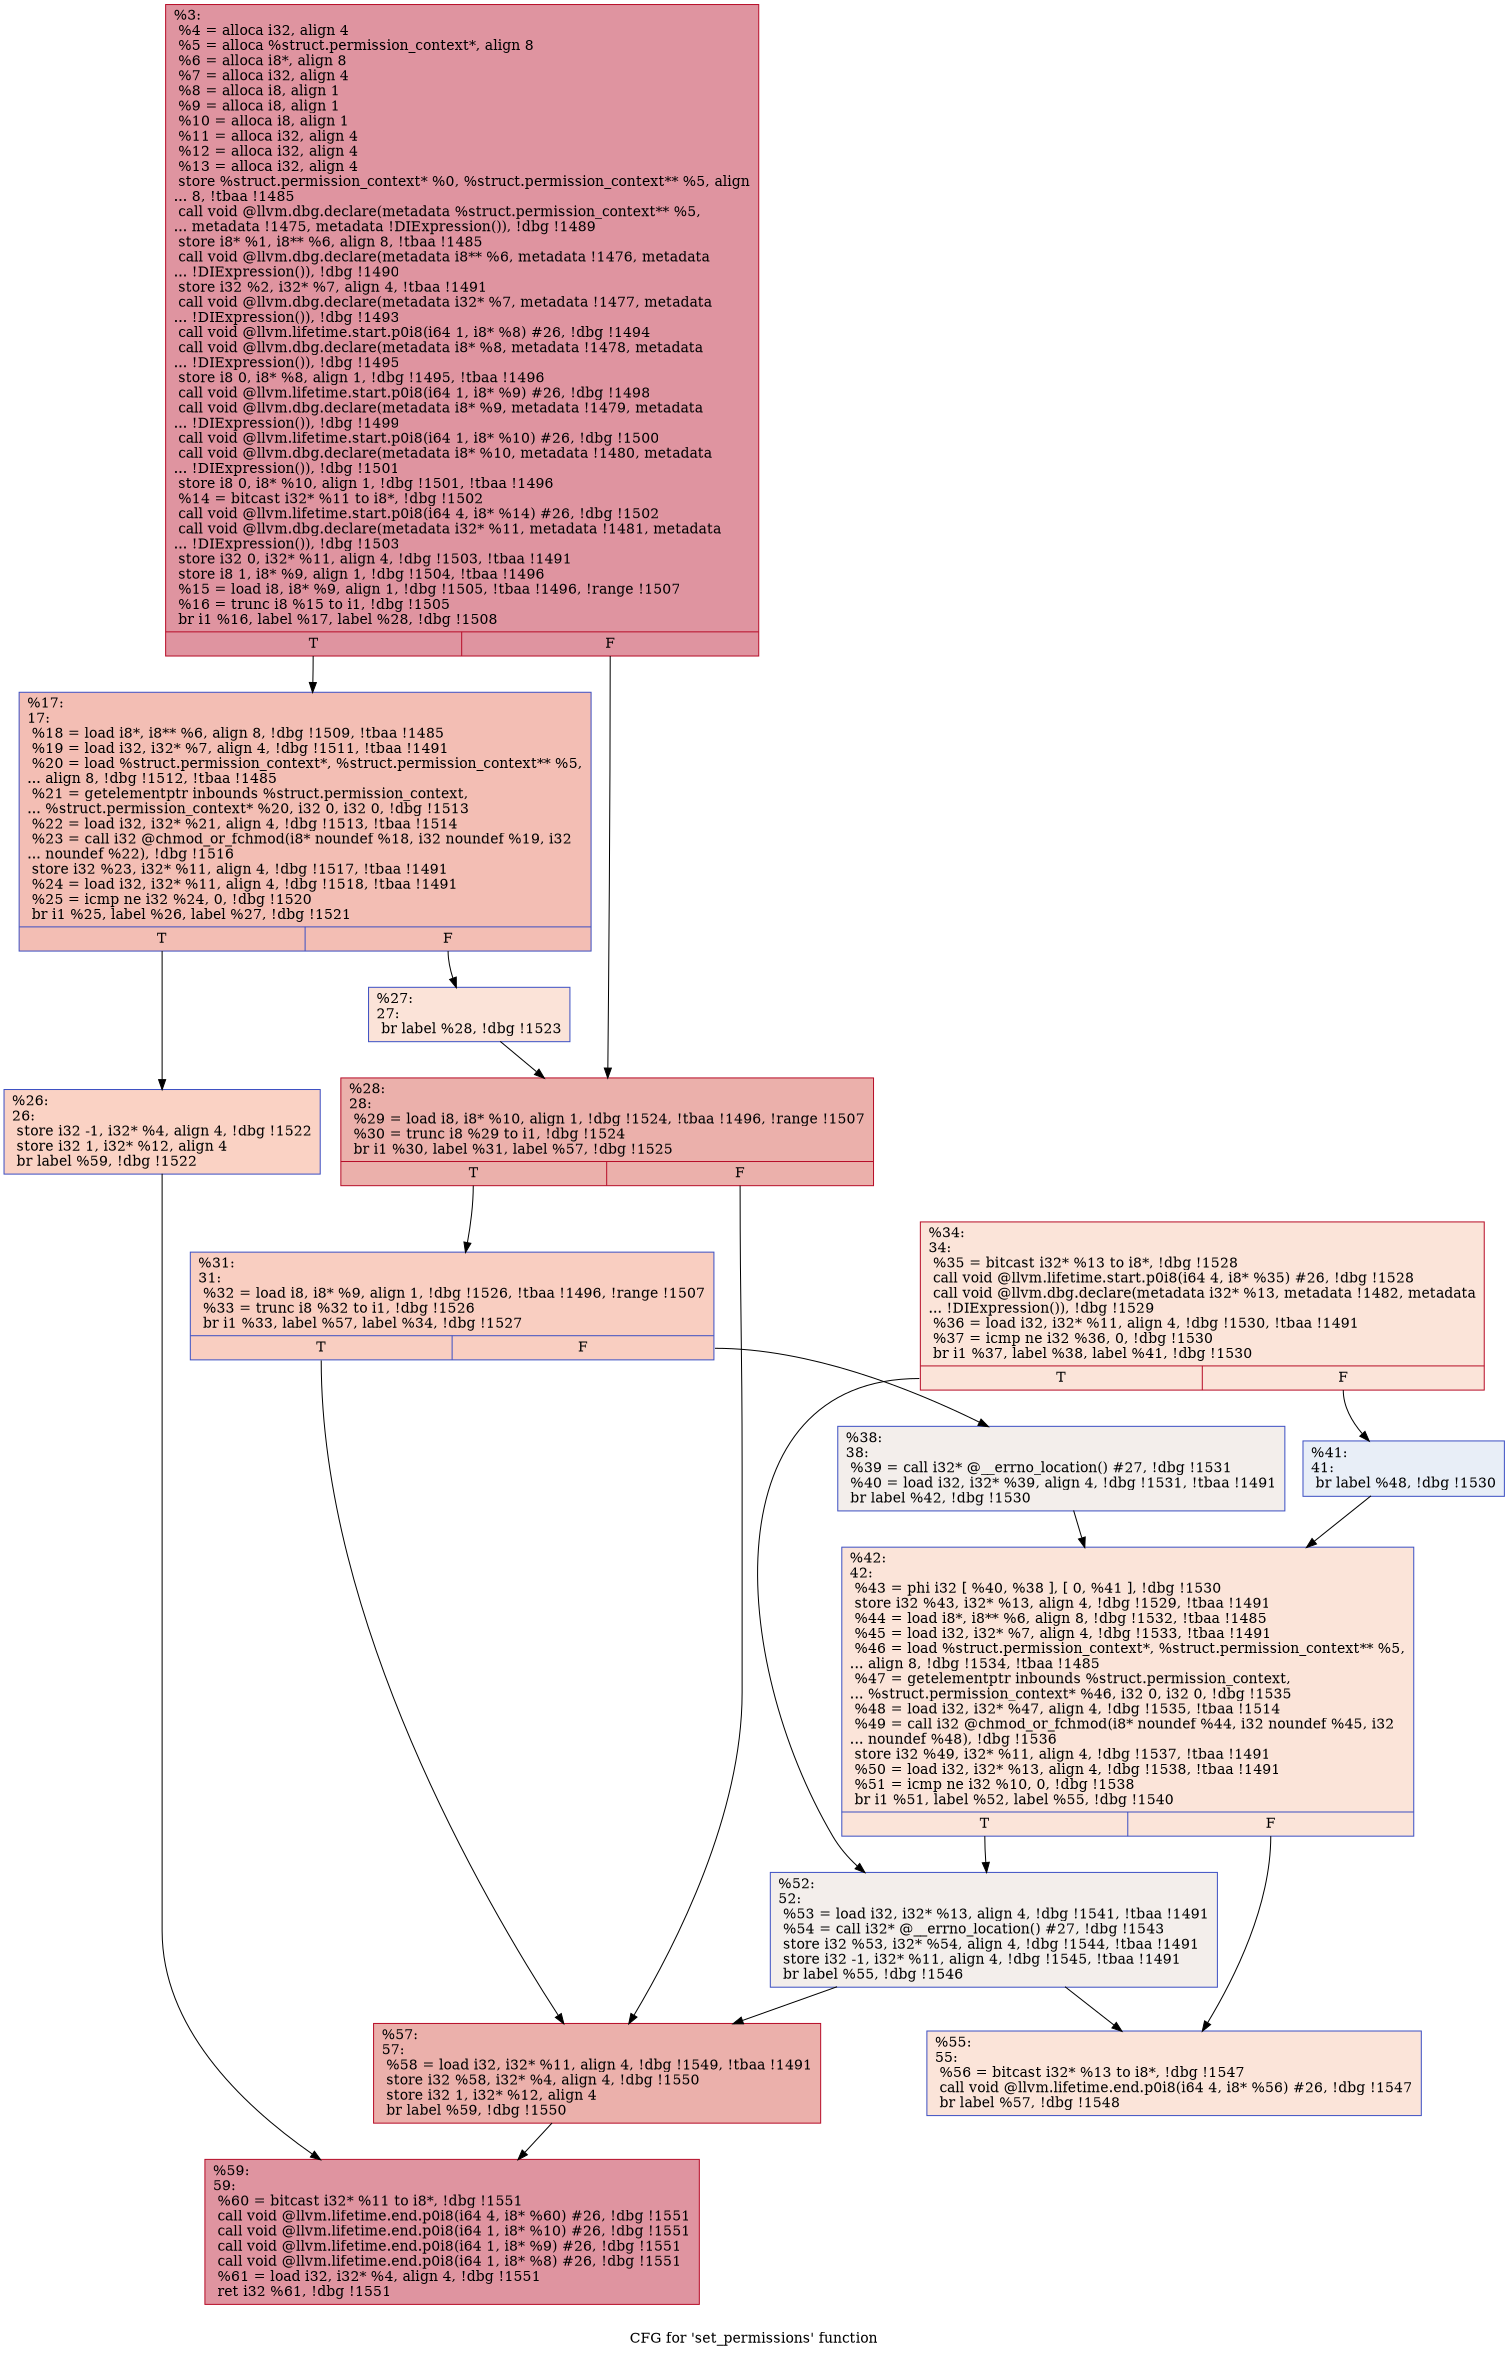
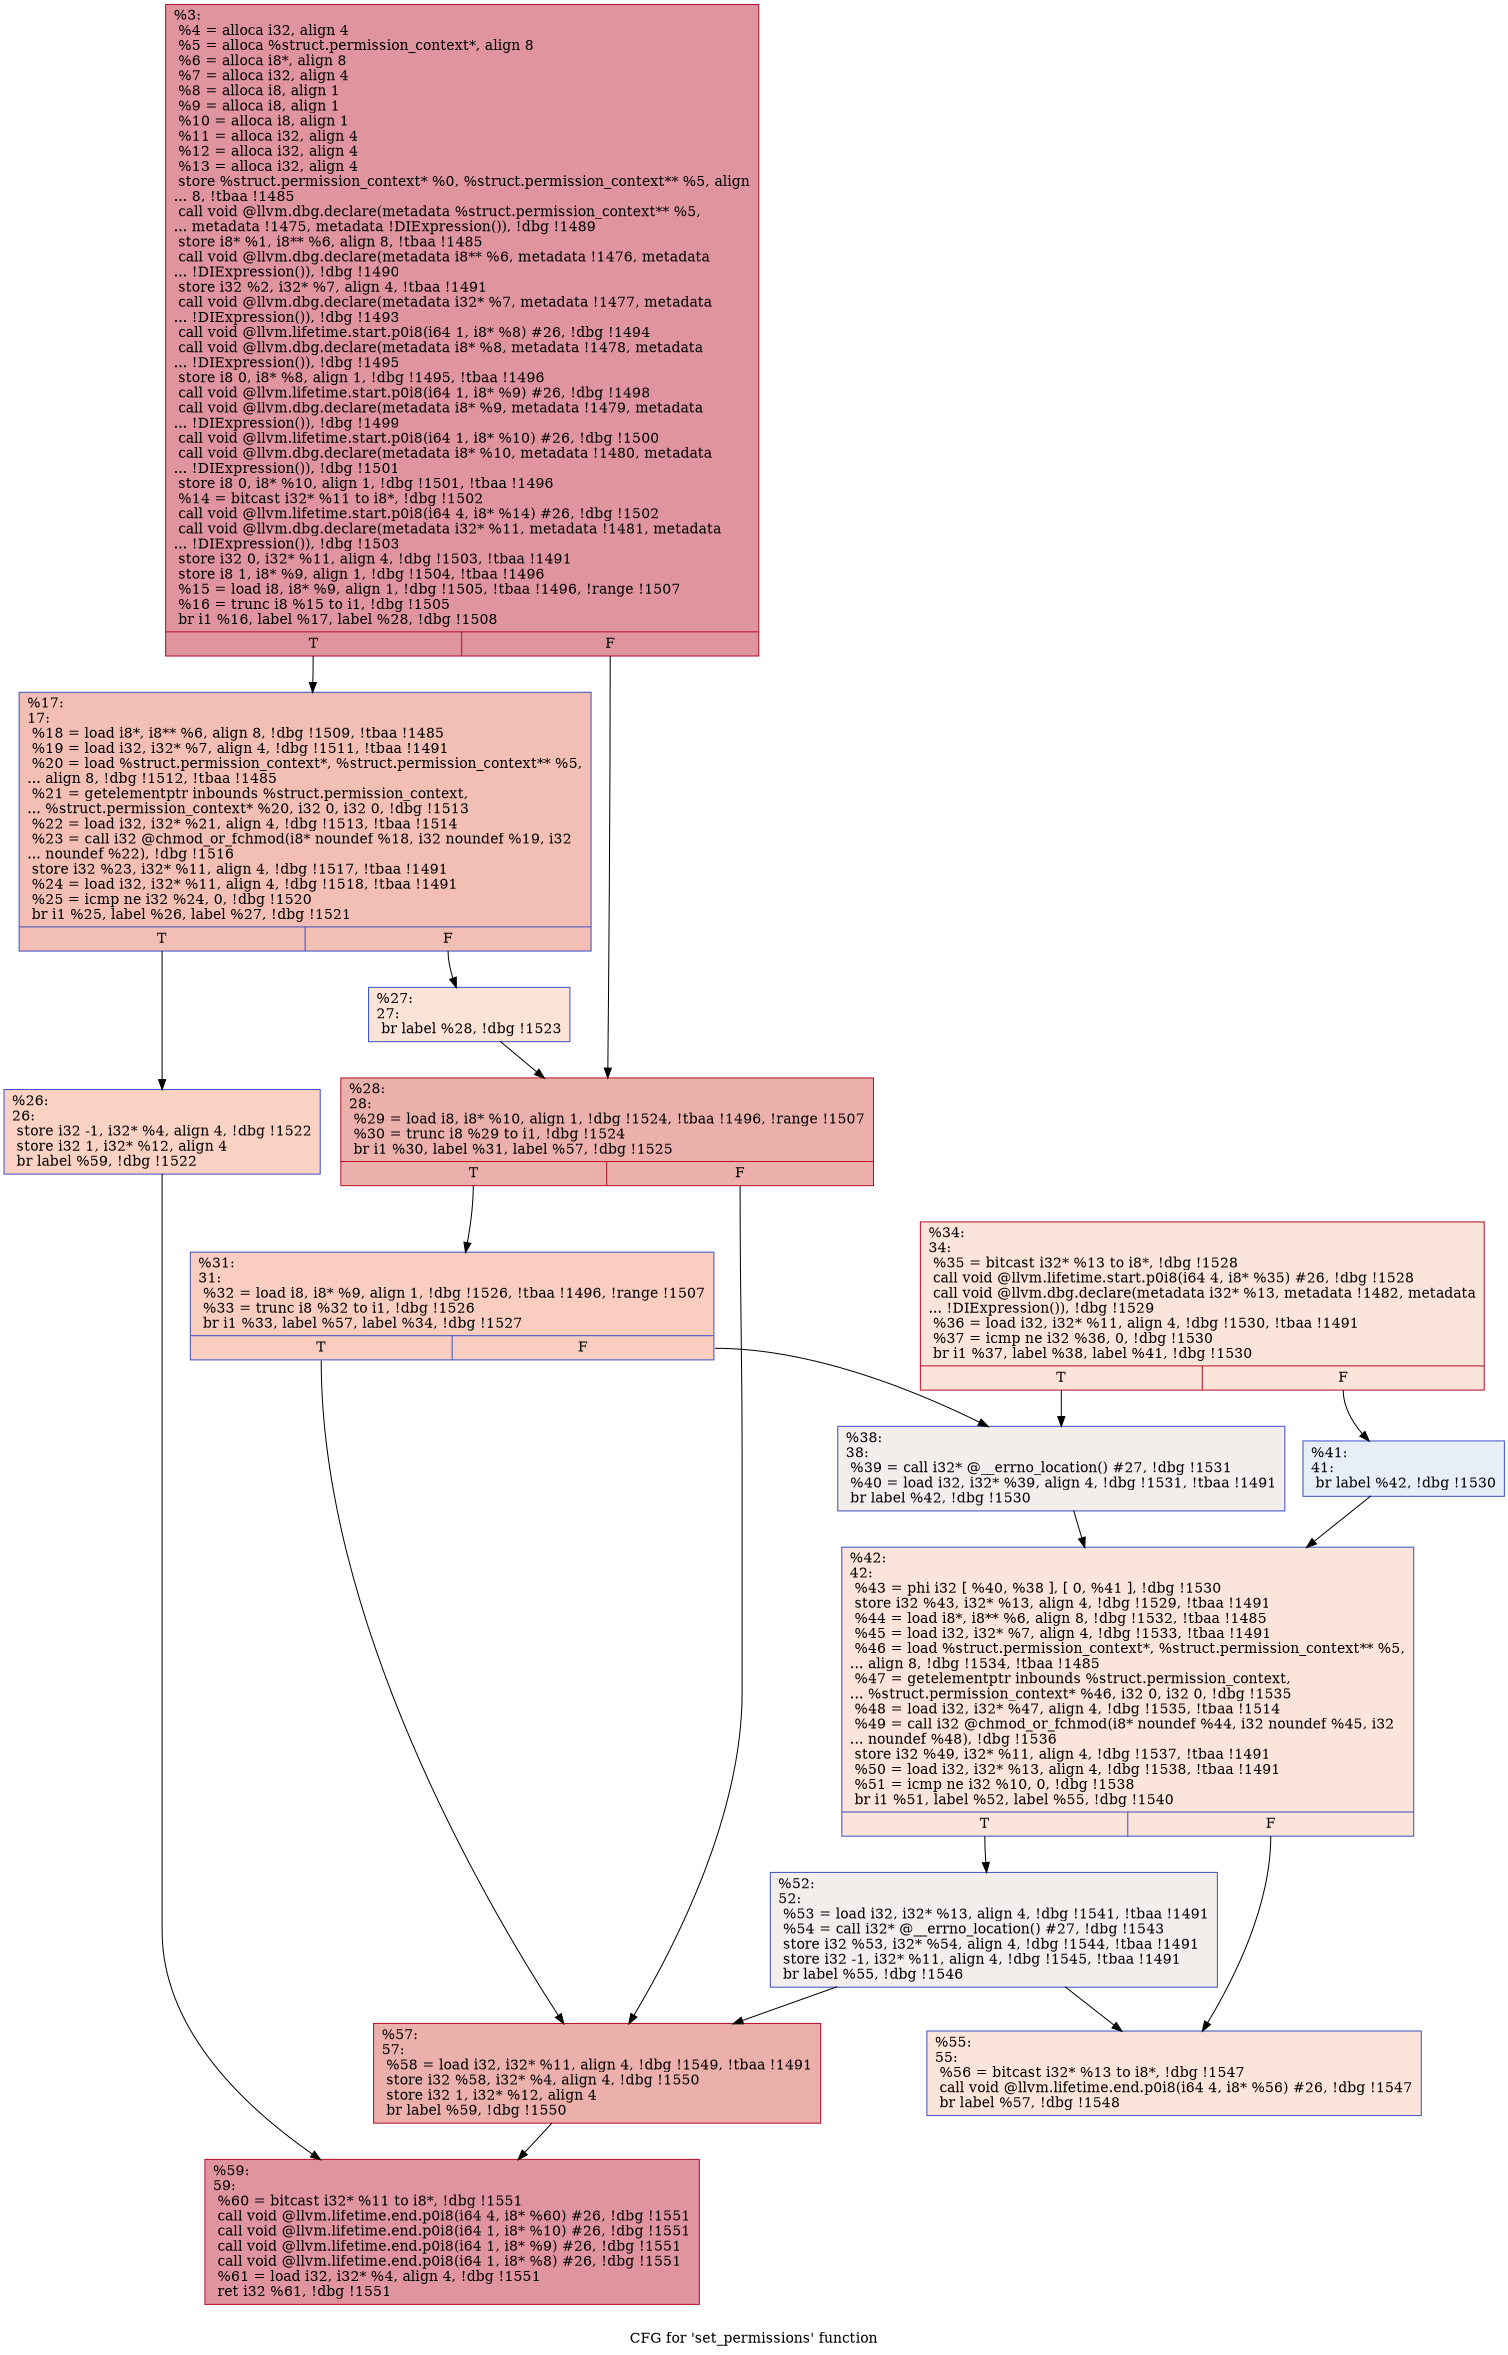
(1404, 1483) -> (1404, 1483)
(759, 1588) -> (1061, 1403)
